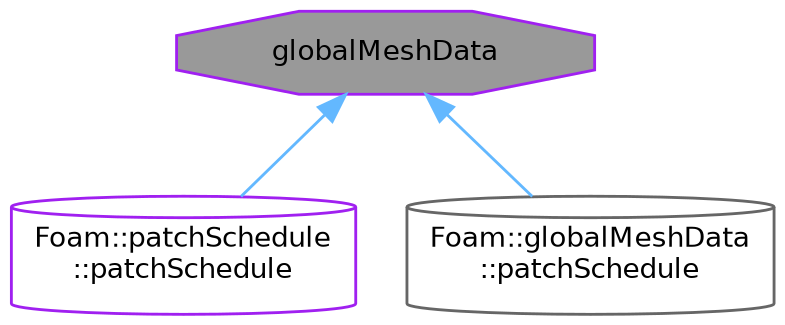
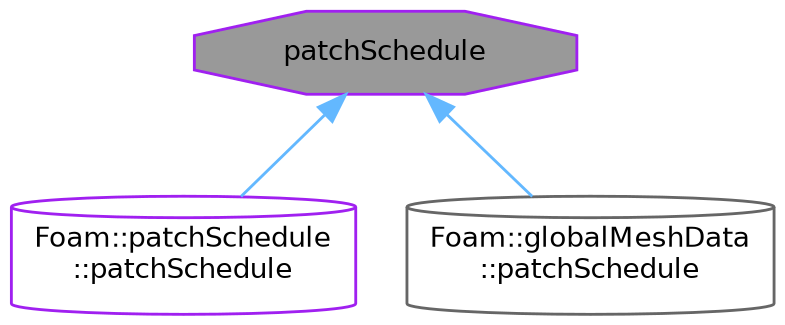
(386, 53) -> (386, 53)
